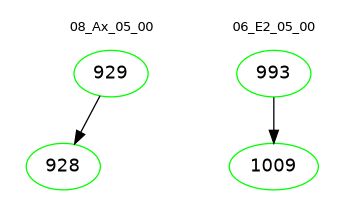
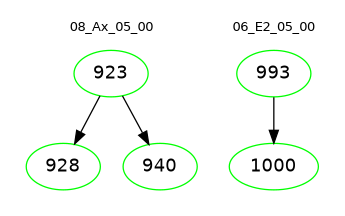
(111, 74) -> (111, 74)
none -> (160, 167)
(274, 167) -> (274, 167)
